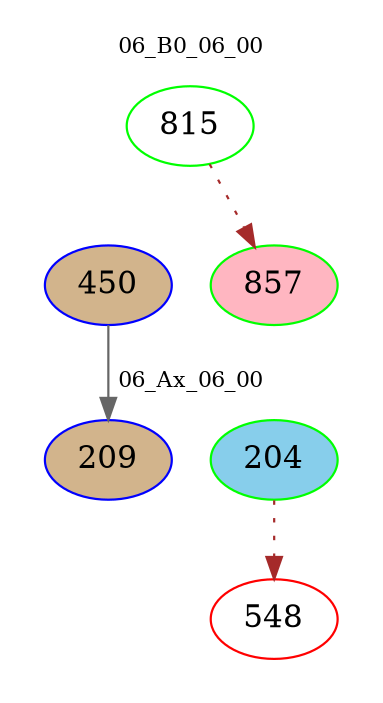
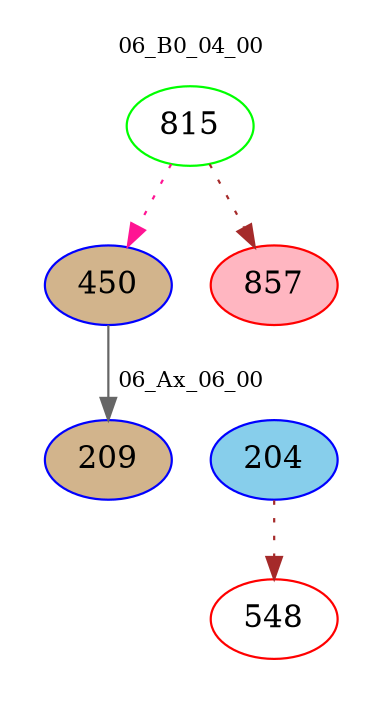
(191, 48) -> (191, 48)
none -> (155, 195)
(274, 285) -> (274, 285)
(274, 460) -> (274, 460)
